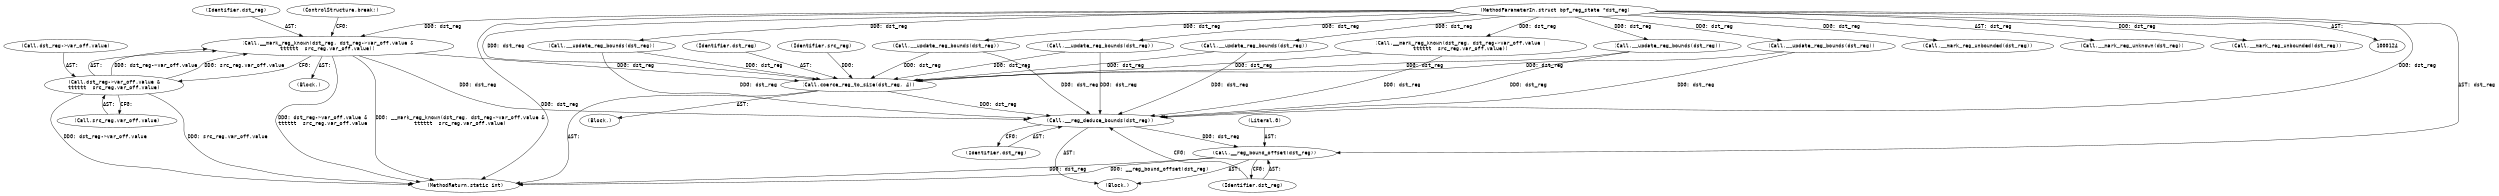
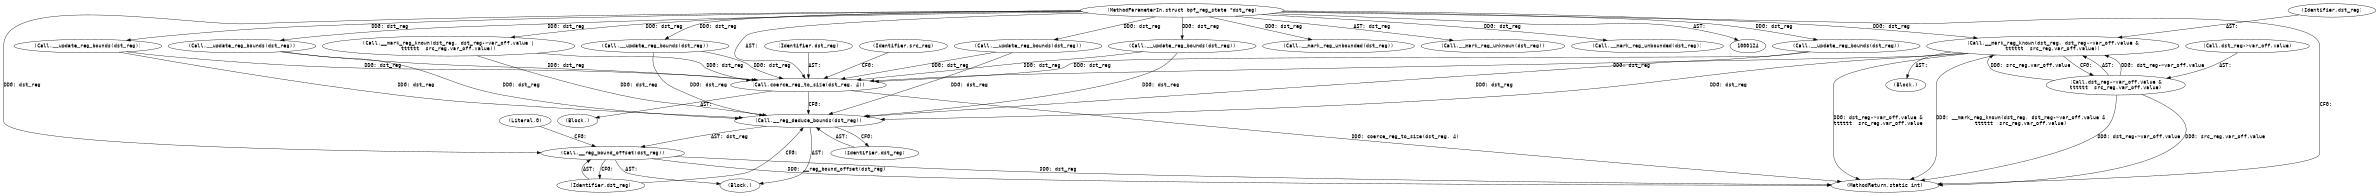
(341, 10) -> none
(506, 46) -> (753, 46)
(850, 66) -> (870, 66)
(2477, 85) -> (22, 85)
(2180, 101) -> none
(560, 105) -> (2328, 105)
(998, 105) -> (816, 105)
(117, 121) -> none
(576, 137) -> (1405, 137)
(1221, 137) -> (730, 137)
(1272, 137) -> (582, 137)
